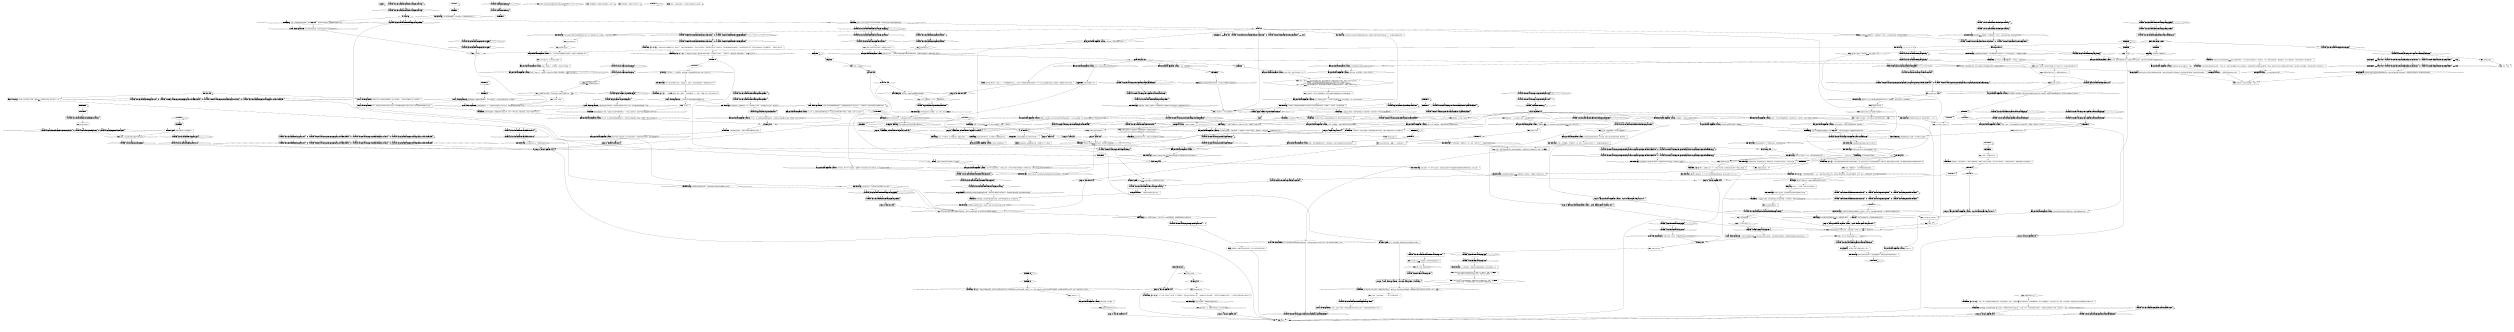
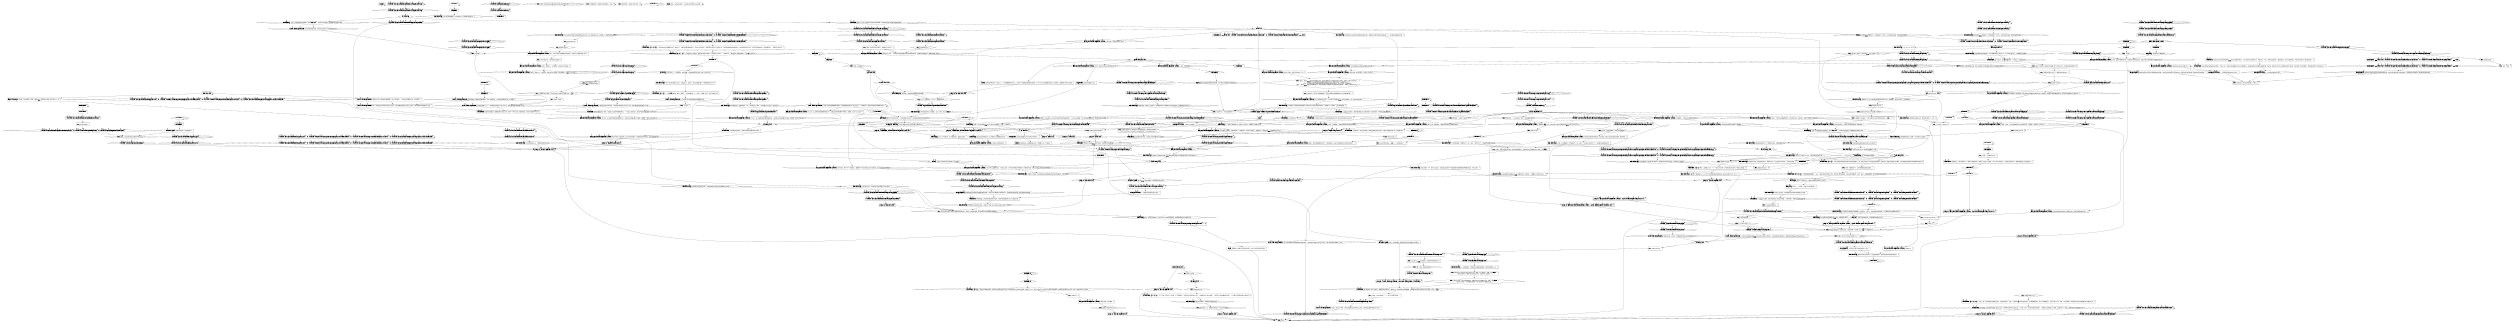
(884, 83) -> (884, 83)
